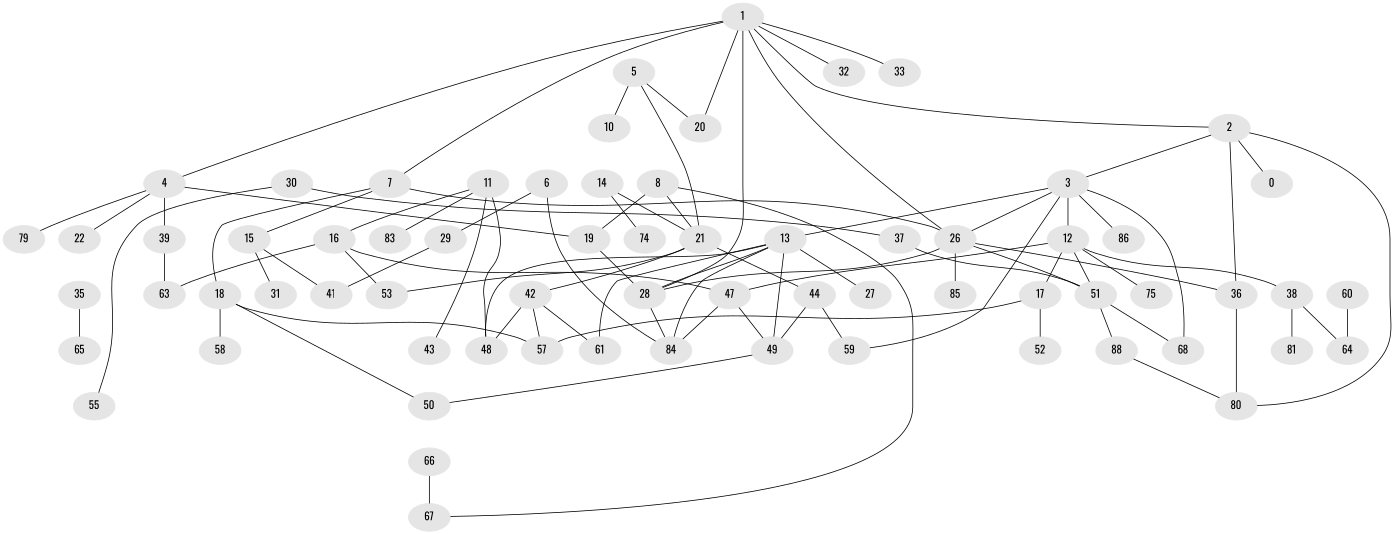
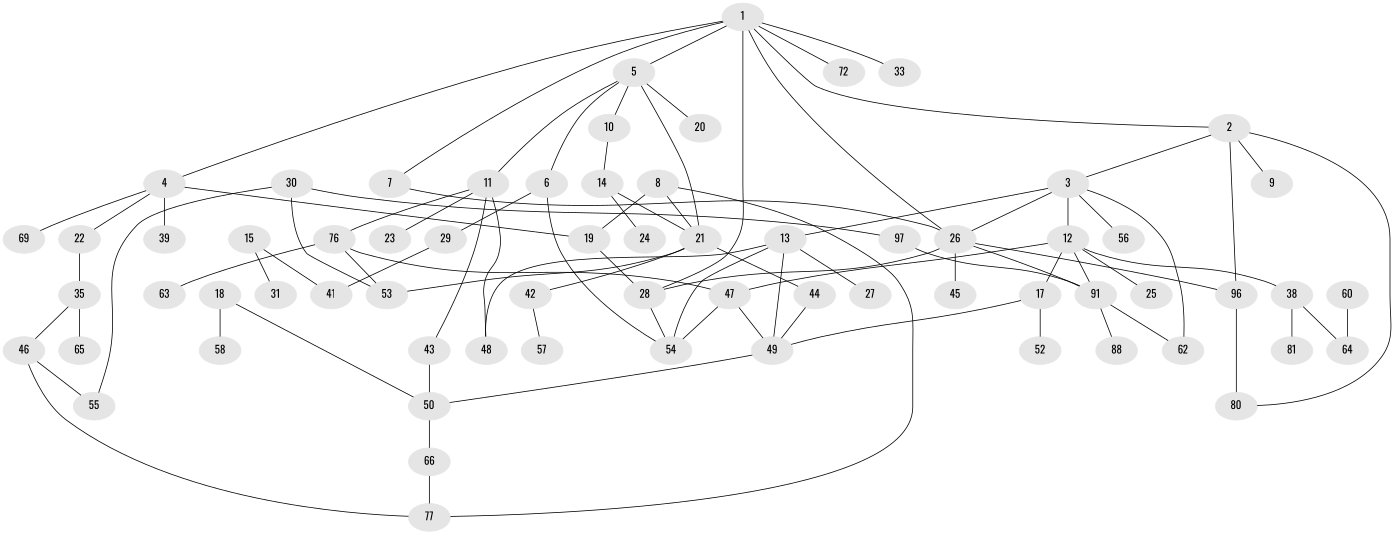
(722, 72) -> (688, 45)
(844, 73) -> (844, 73)
none -> (553, 120)
none -> (577, 120)
none -> (606, 156)
(1272, 184) -> (1272, 184)
(267, 212) -> none
(320, 212) -> none
(24, 239) -> (24, 239)
(334, 239) -> (334, 239)
(390, 239) -> (390, 239)
(645, 239) -> (645, 239)
(900, 239) -> (900, 239)
(1124, 239) -> (1124, 239)
none -> (312, 257)
none -> (80, 267)
(164, 267) -> none
(715, 267) -> none
(955, 295) -> (955, 295)
(1096, 295) -> (1096, 295)
(1151, 295) -> (1151, 295)
(1236, 295) -> (1236, 295)
(789, 317) -> (906, 322)
(381, 323) -> none
(508, 323) -> none
none -> (24, 351)
(600, 351) -> none
(671, 351) -> (671, 351)
(849, 351) -> none
(1183, 351) -> (1183, 351)
none -> (429, 378)
(1177, 378) -> none
none -> (429, 434)
(429, 517) -> (429, 517)
